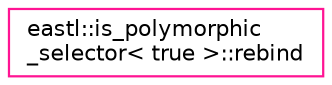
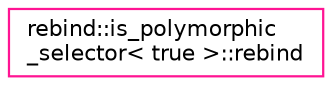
(166, 43) -> (166, 43)
